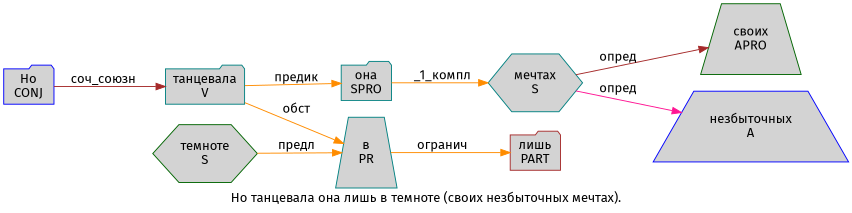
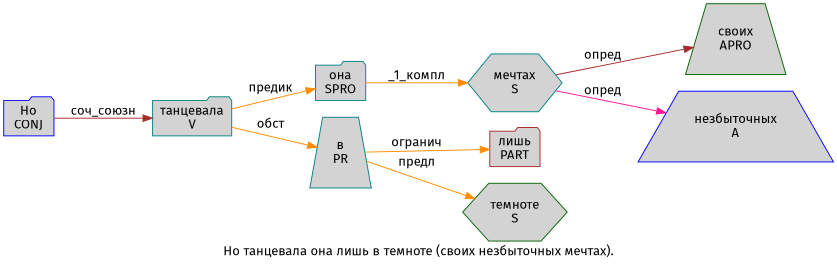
(295, 153) -> (416, 178)
